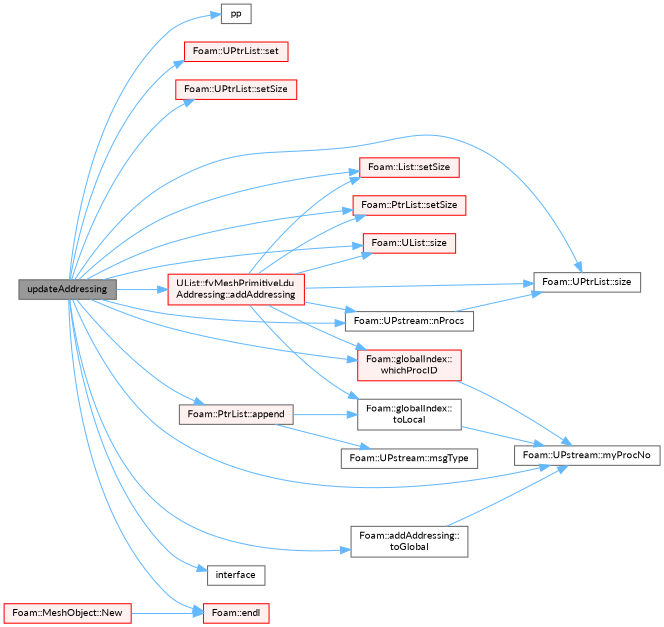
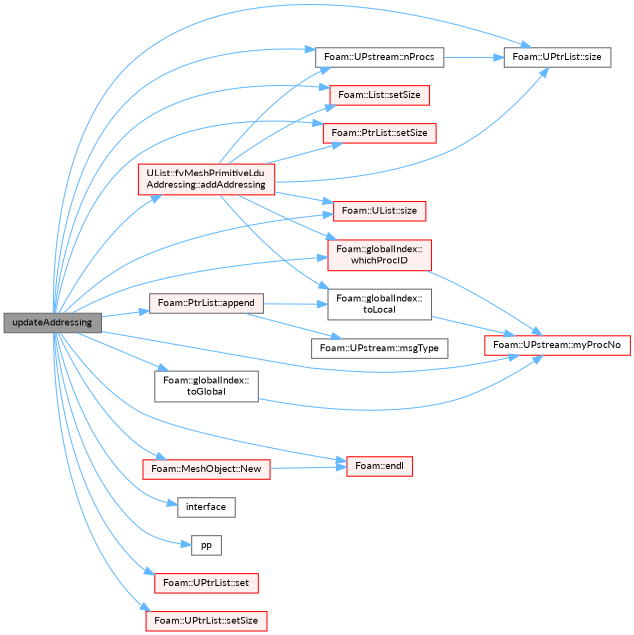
none -> (98, 402)
(587, 456) -> (558, 346)
(409, 542) -> (207, 387)
